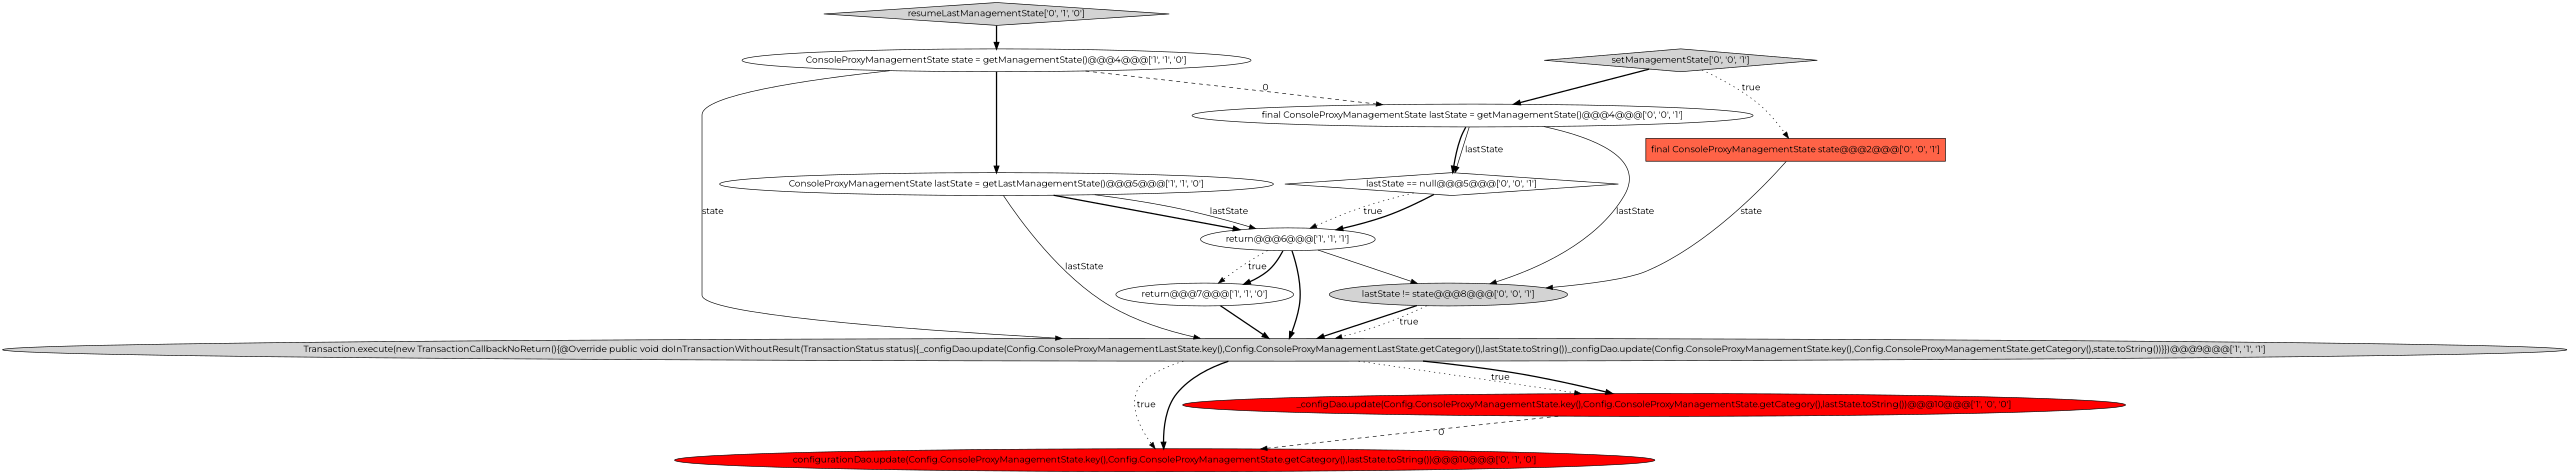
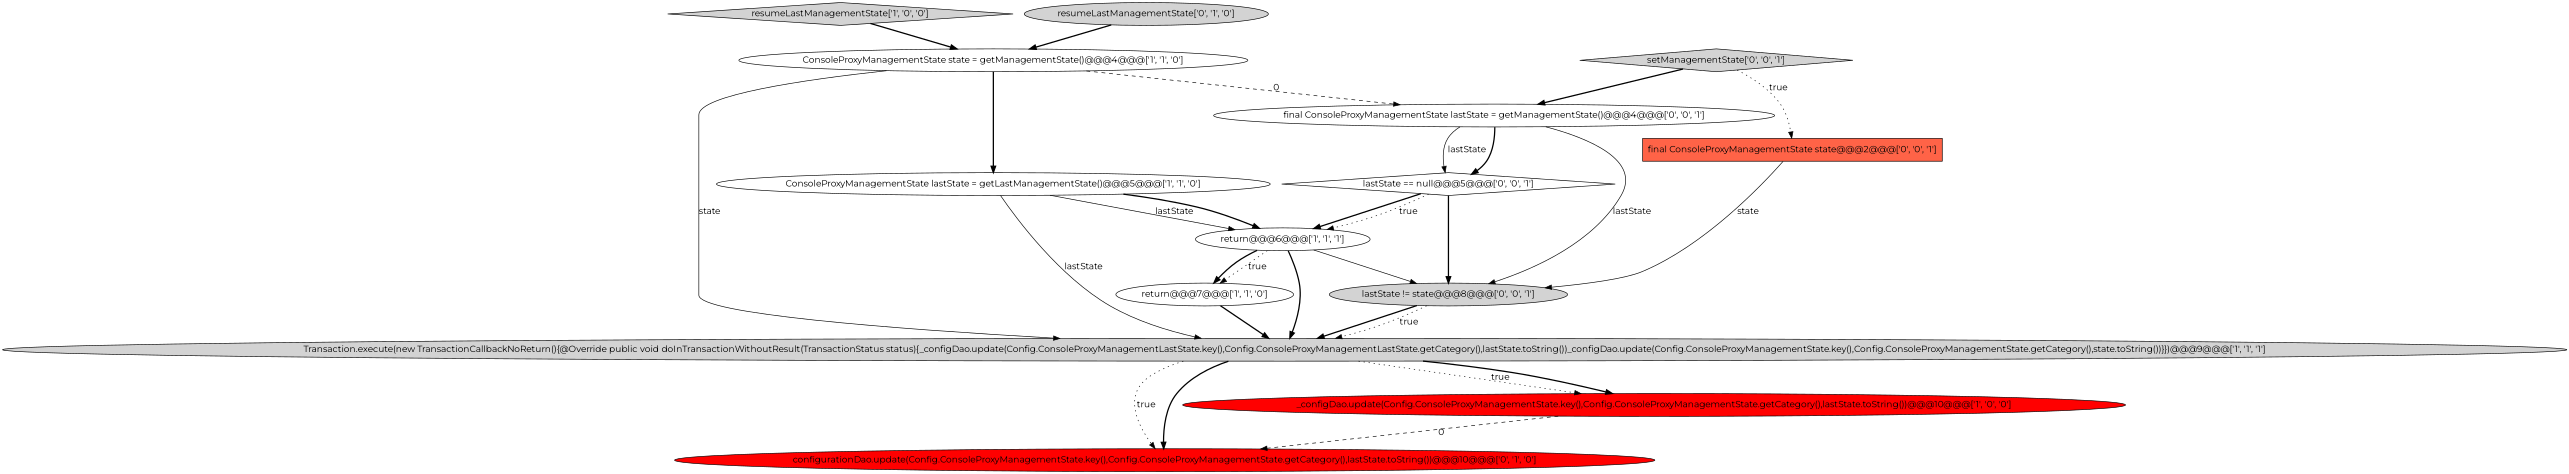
none -> (840, 14)
(997, 14) -> (1146, 14)
none -> (1448, 236)
